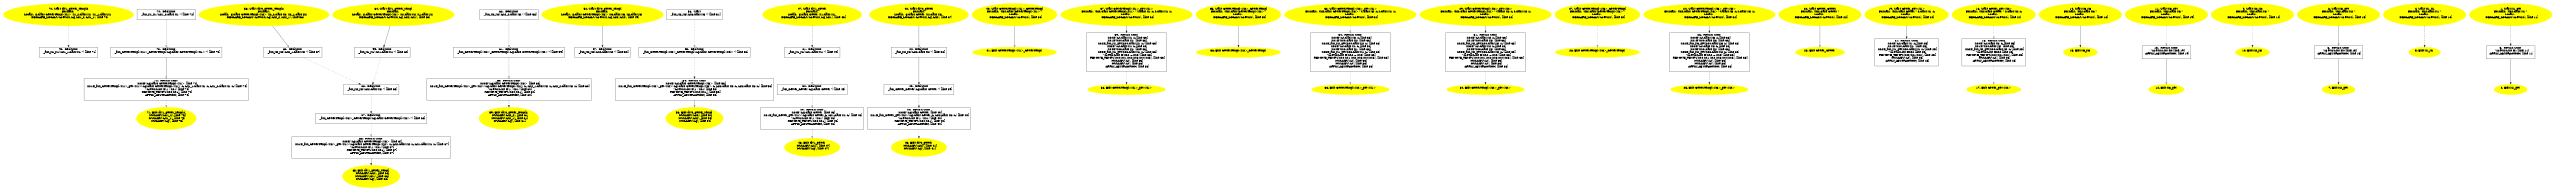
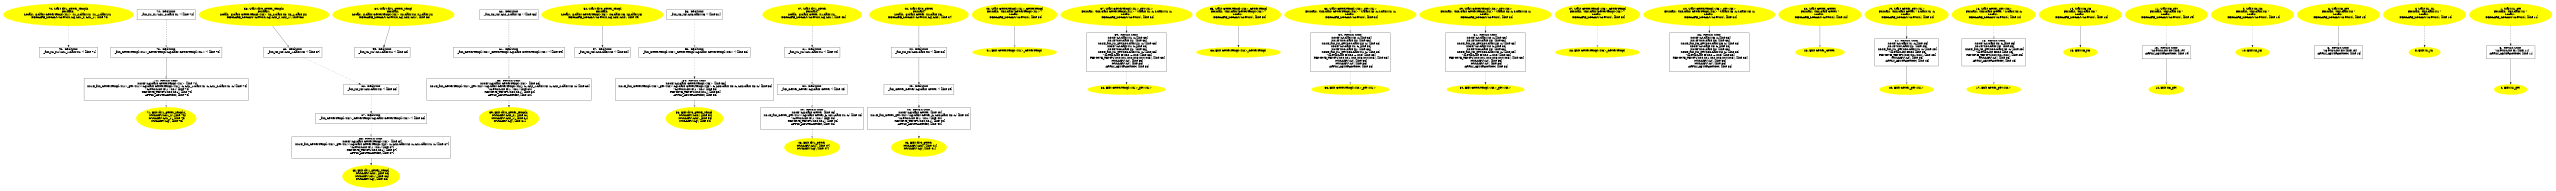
(695, 15) -> (695, 15)
(377, 70) -> none
(1709, 89) -> none
none -> (1907, 89)
(2339, 89) -> none
